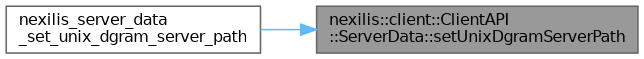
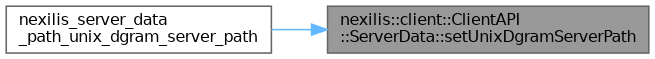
(133, 30) -> (139, 30)
